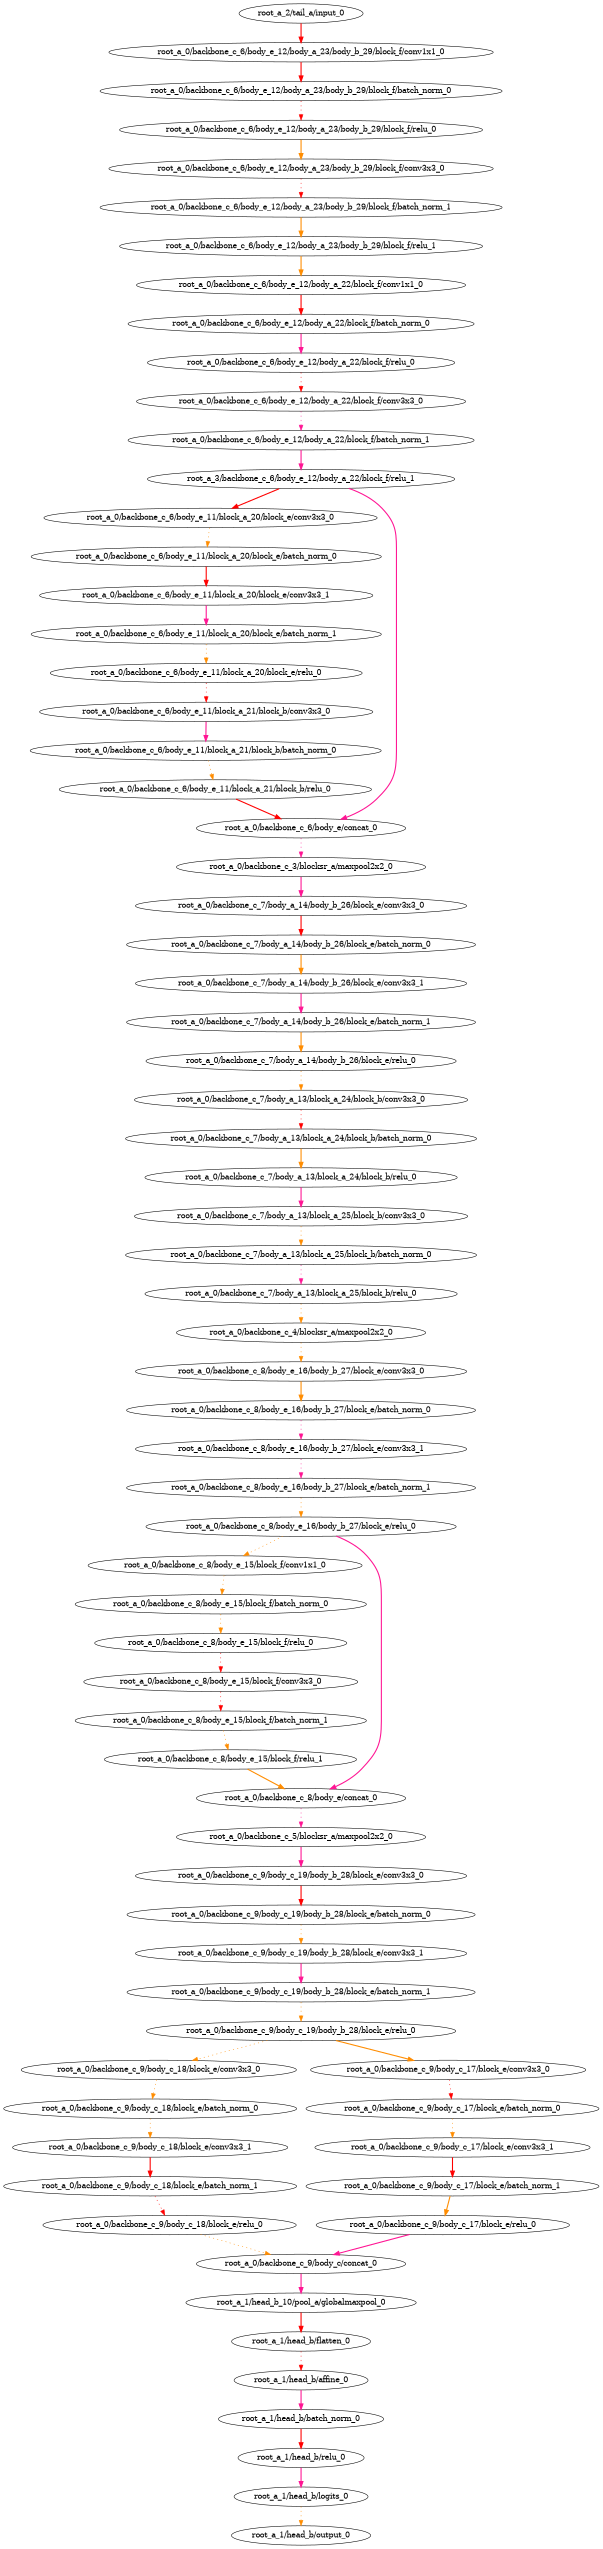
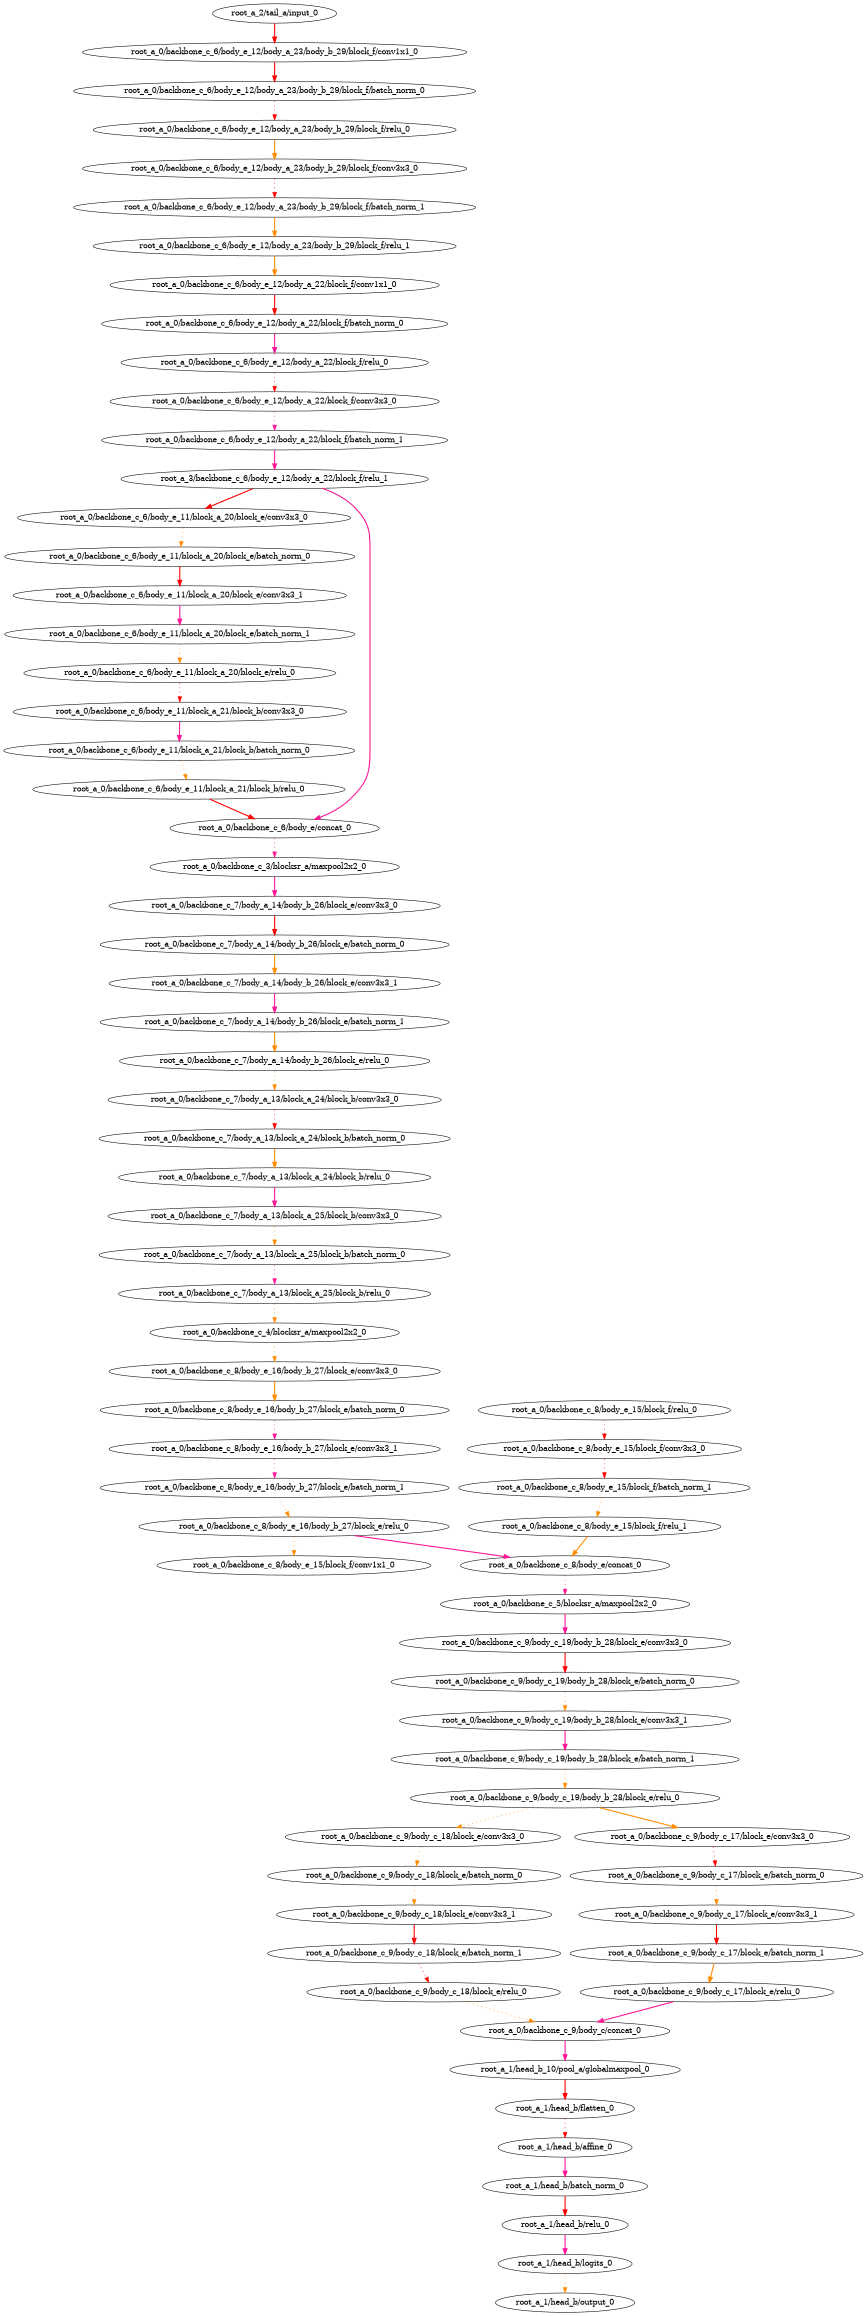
(221, 1604) -> none
